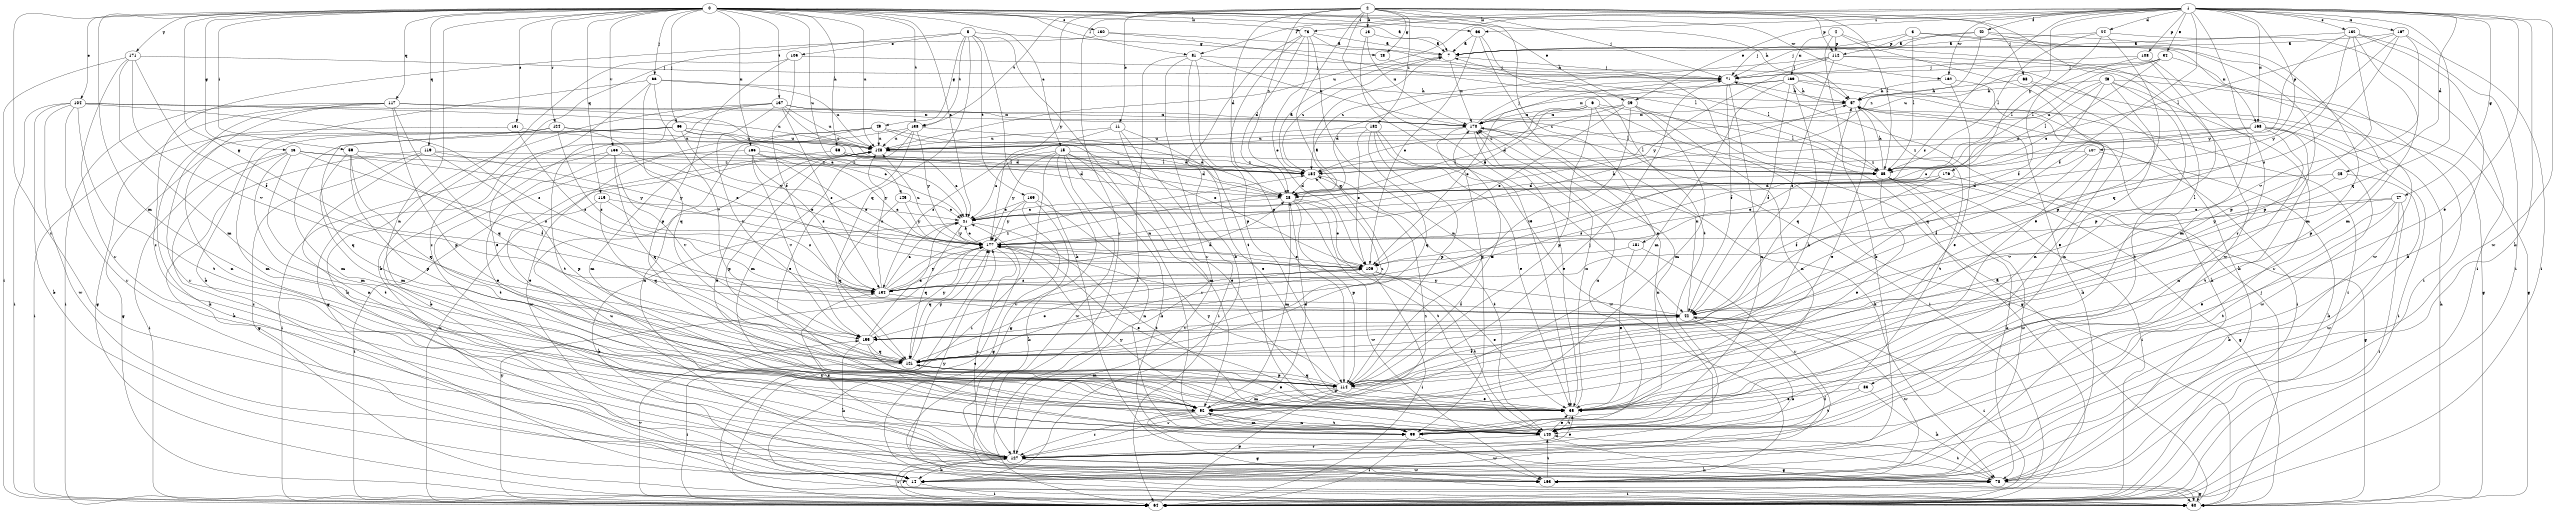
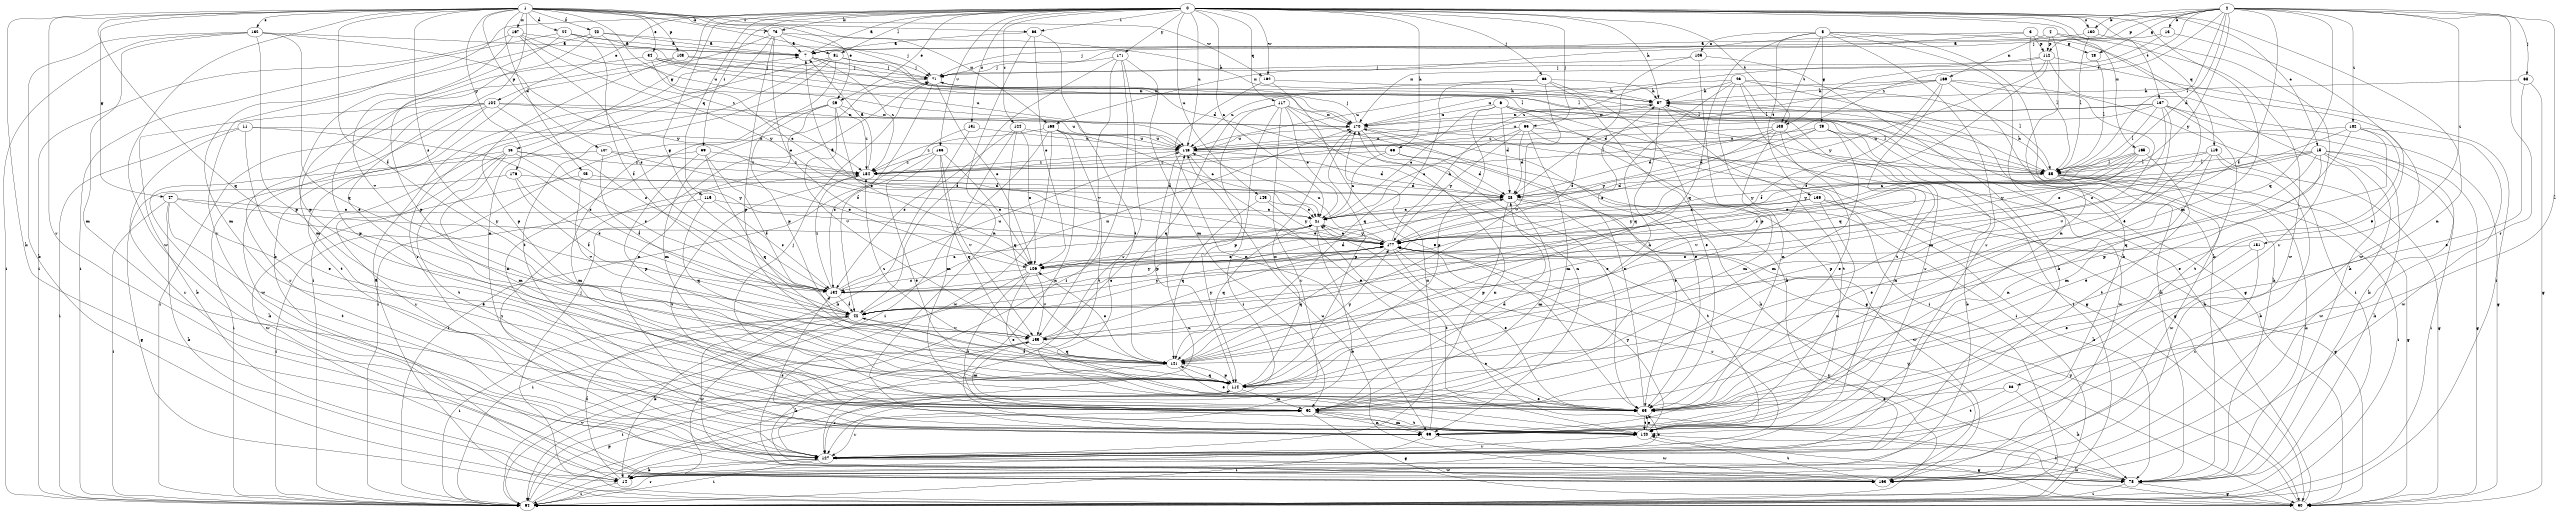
(1124, 28) -> (2157, 11)
(1187, 300) -> none
